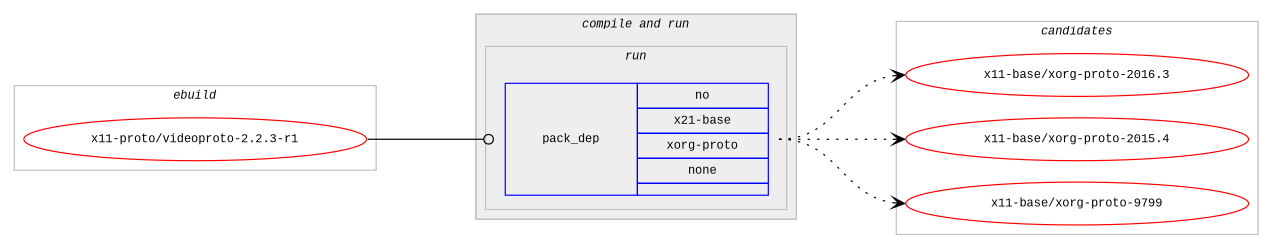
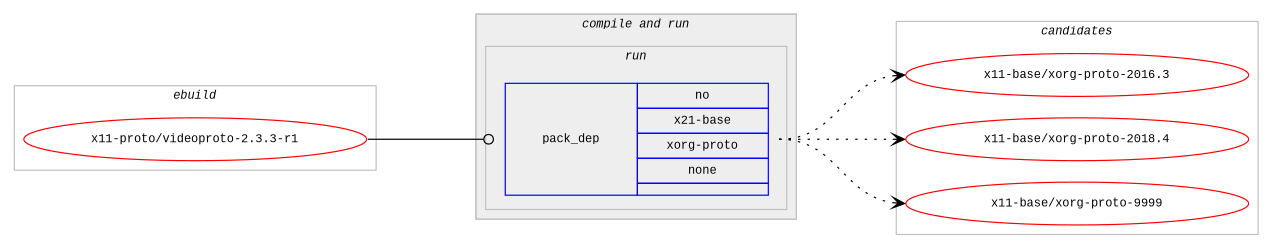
(195, 139) -> (195, 139)
(1077, 139) -> (1077, 139)
(1077, 204) -> (1077, 204)
